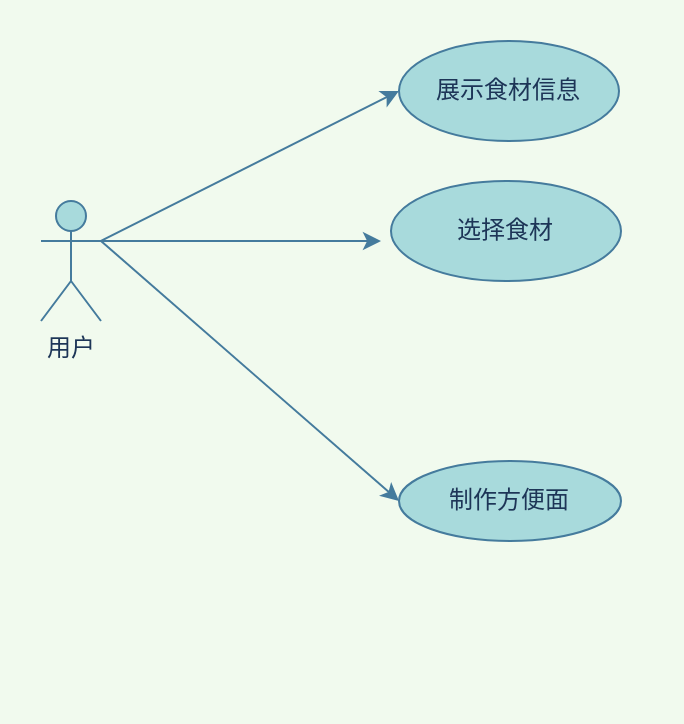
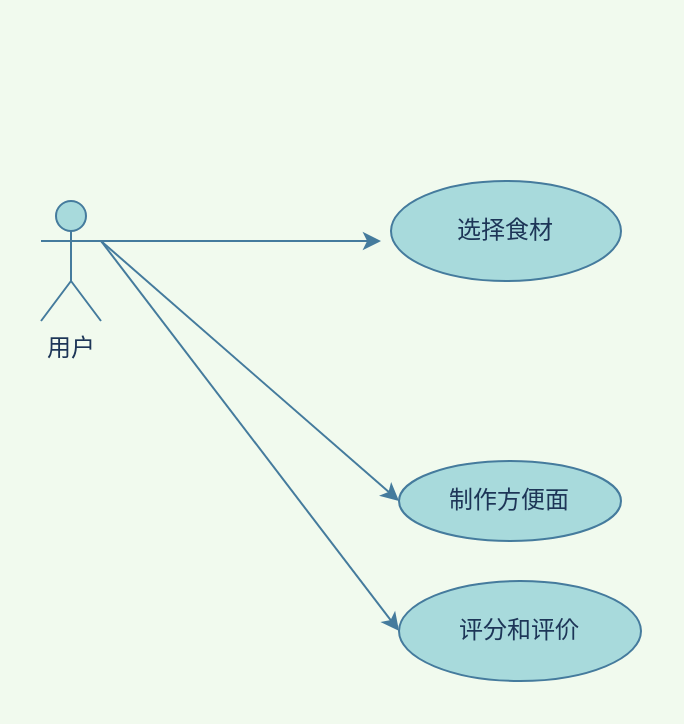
(509, 91) -> none
(247, 167) -> none
none -> (248, 433)
none -> (520, 631)
